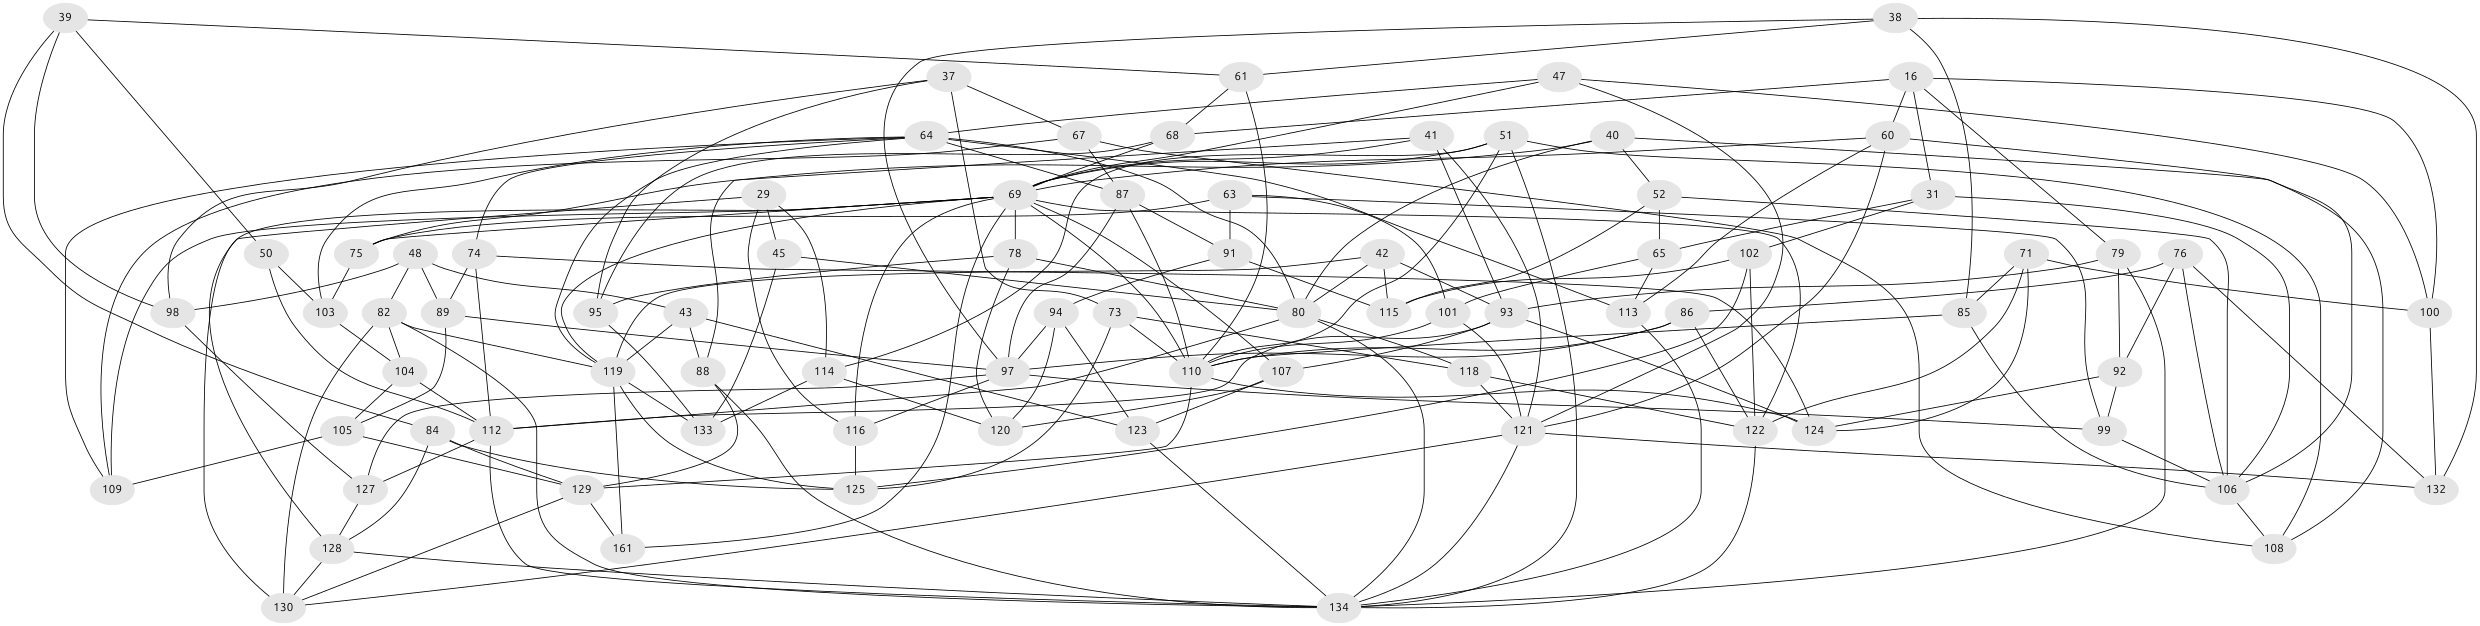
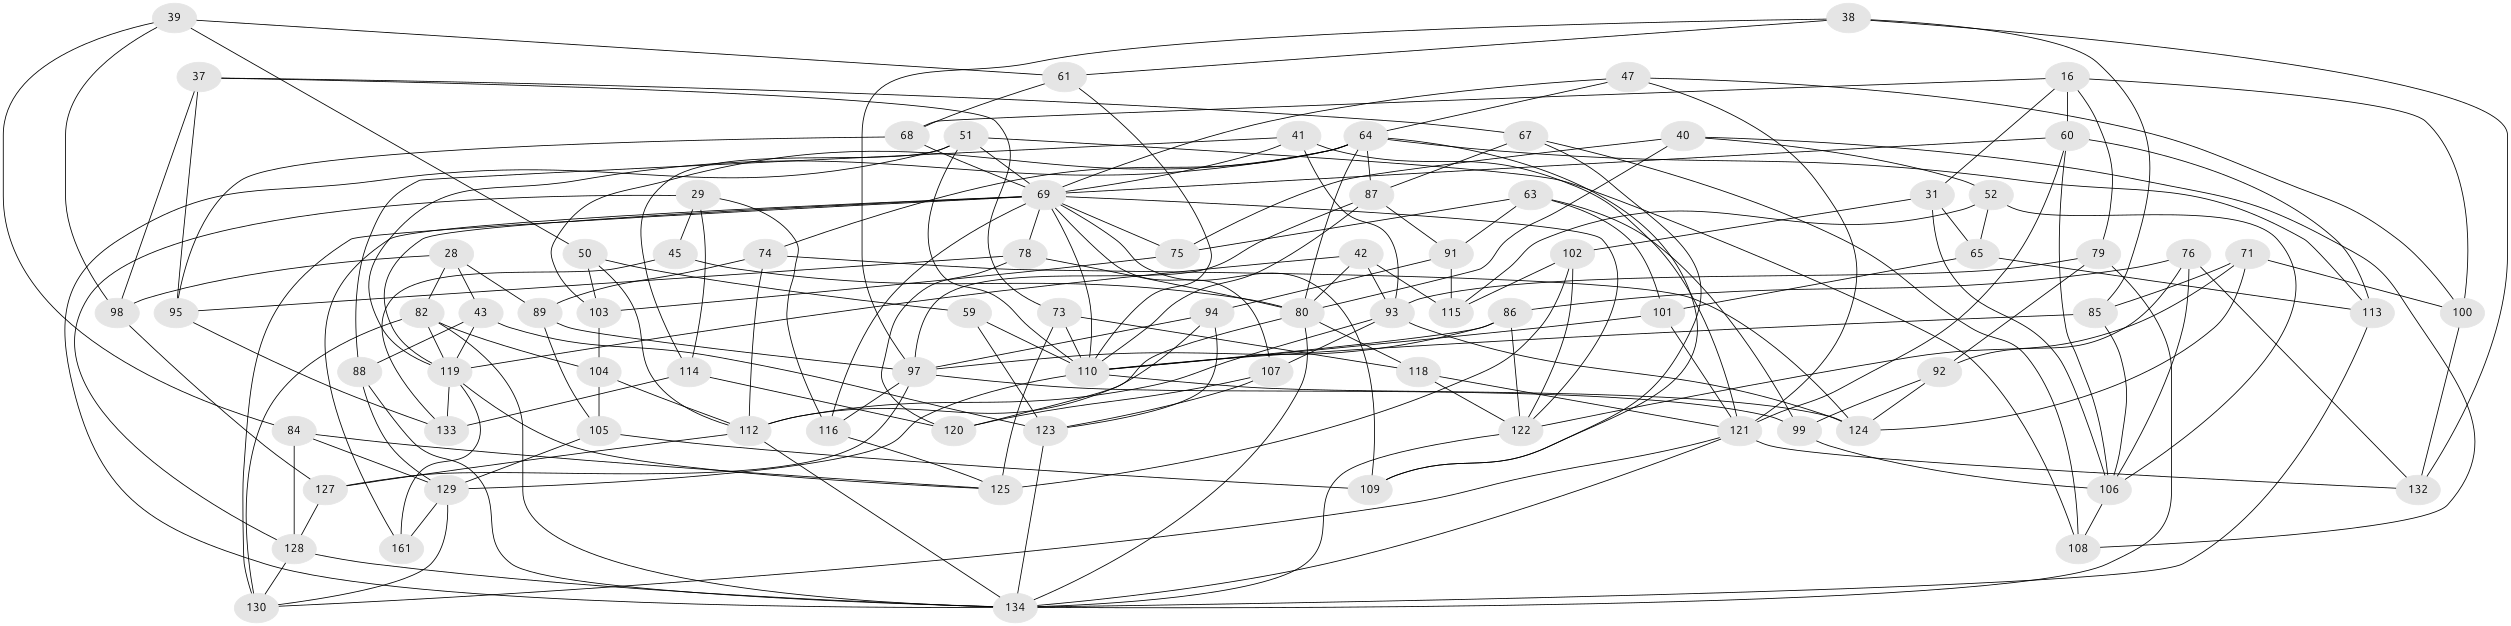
(415, 254) -> (452, 254)
none -> (969, 313)
